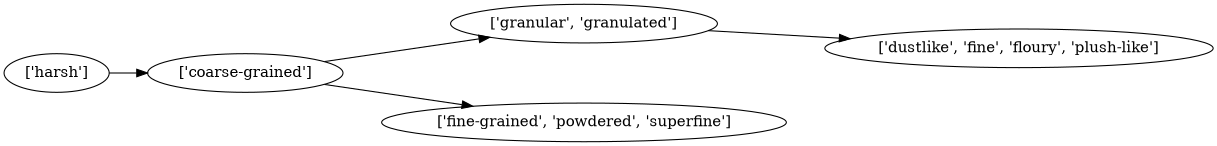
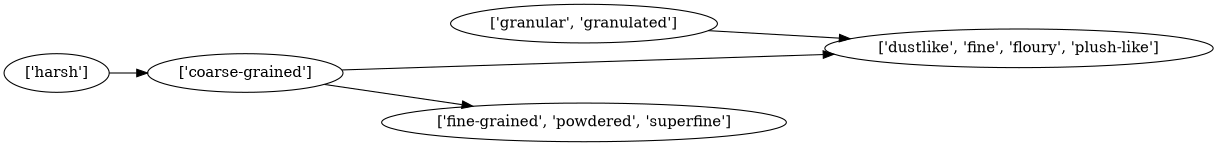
(402, 50) -> (583, 62)
